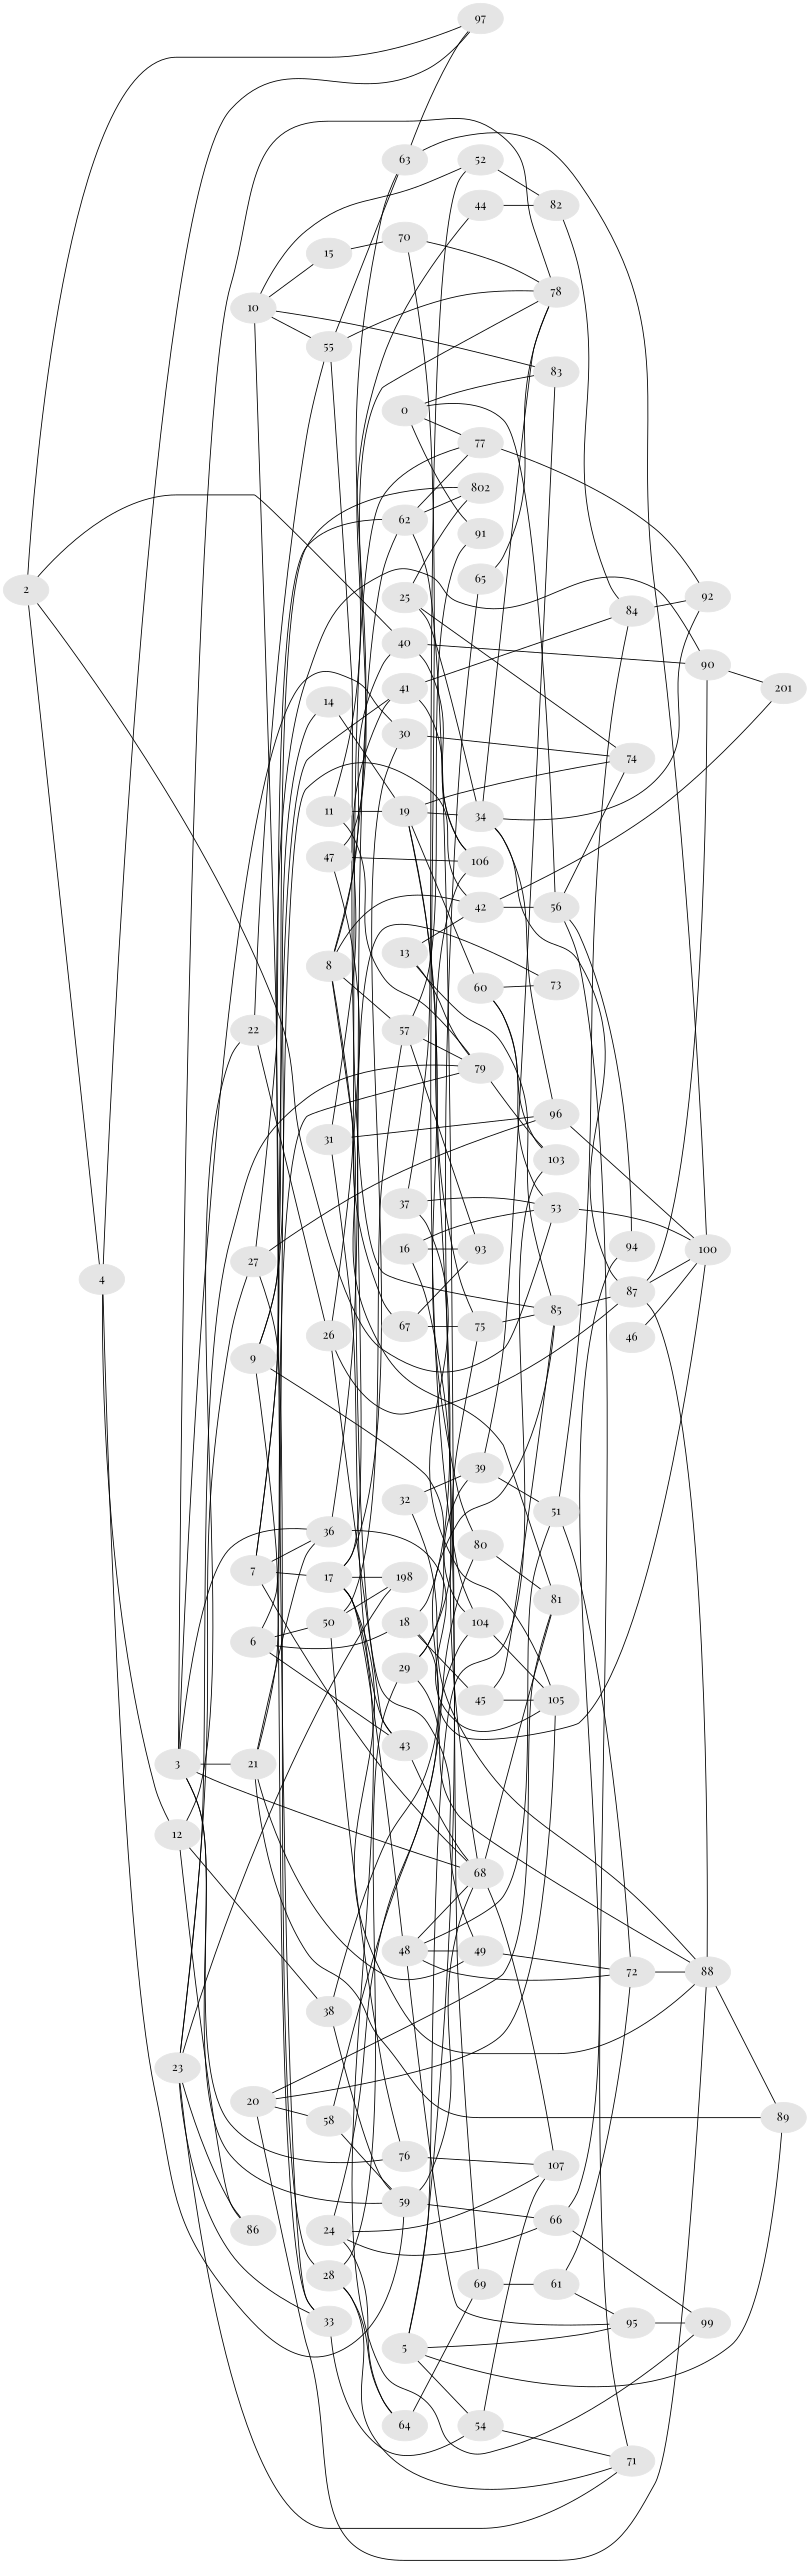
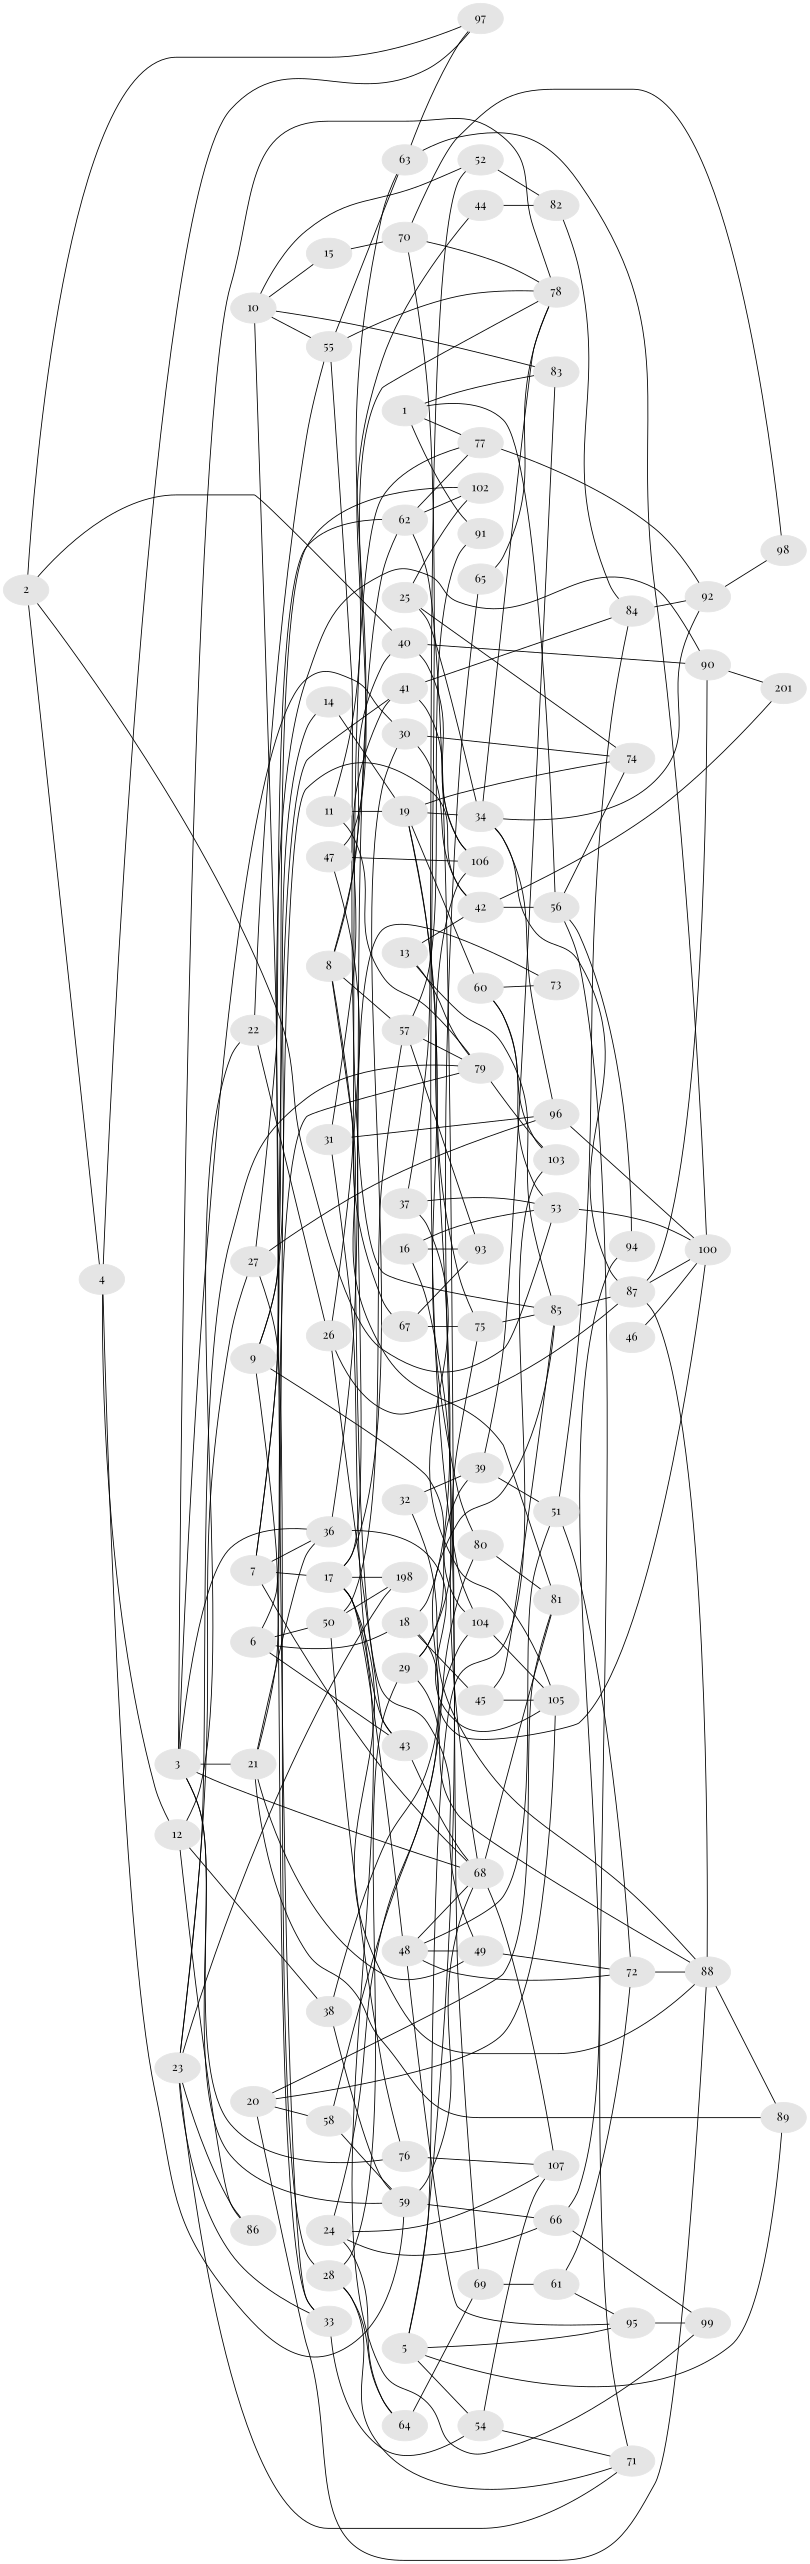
(405, 411) -> (405, 411)
(481, 488) -> (481, 488)
none -> (784, 550)
(387, 900) -> (442, 821)
